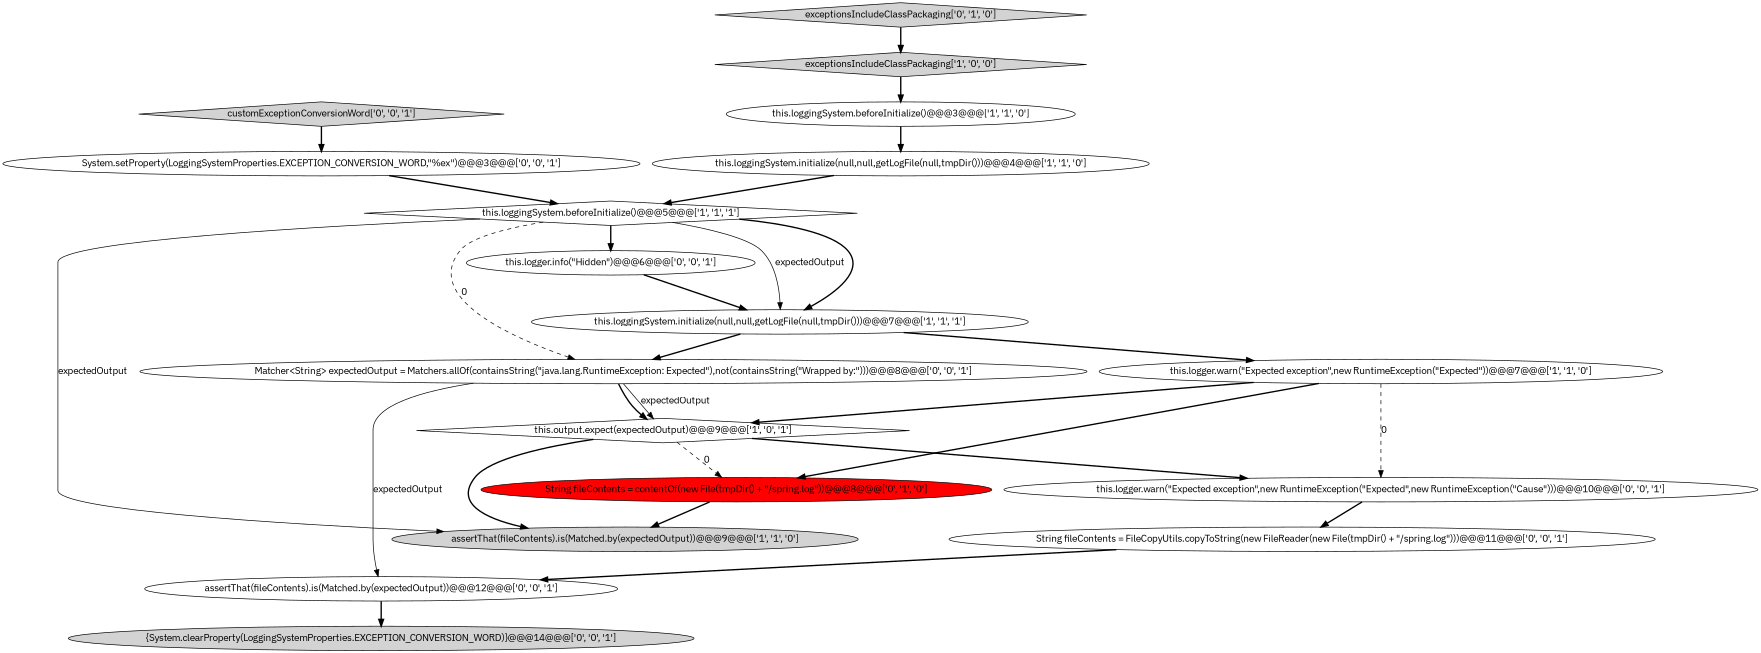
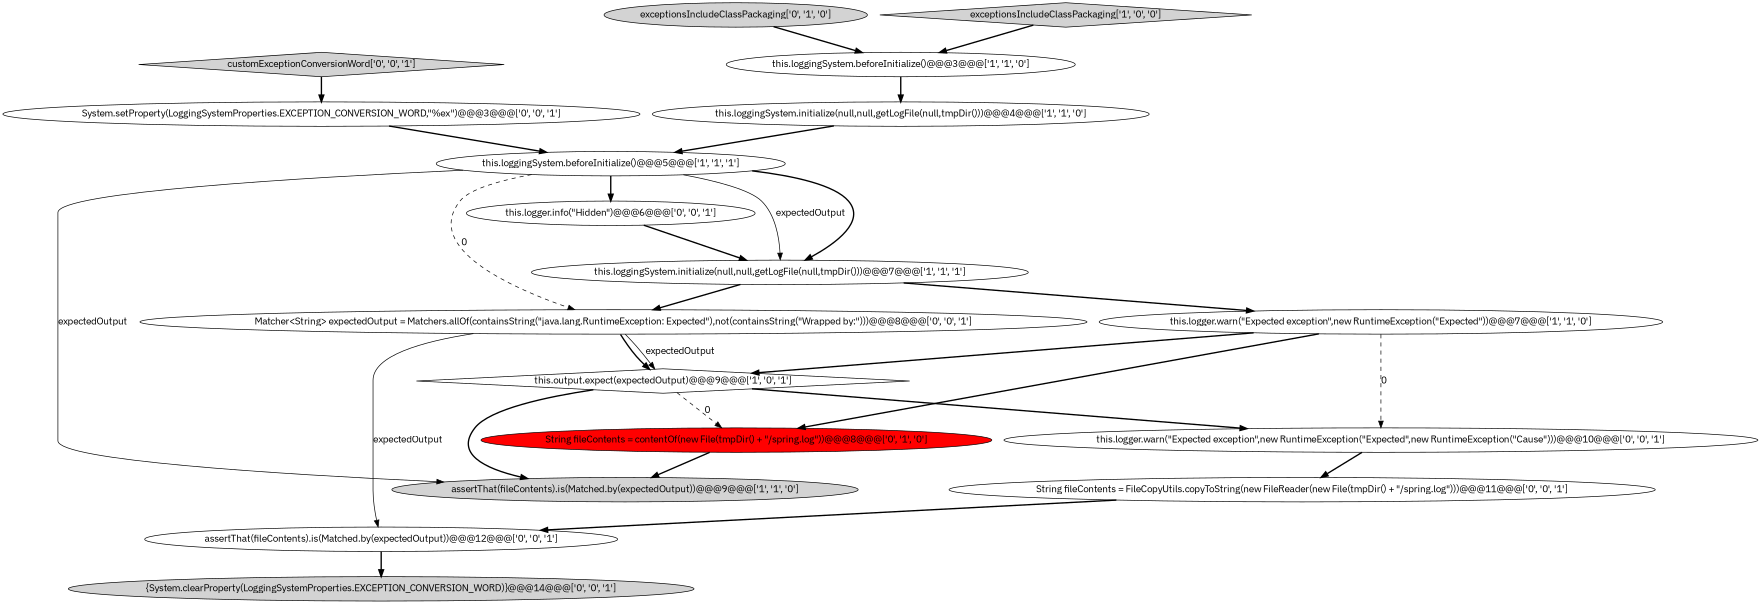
(901, 15) -> (736, 15)
(901, 36) -> (815, 39)
(611, 213) -> (611, 164)
